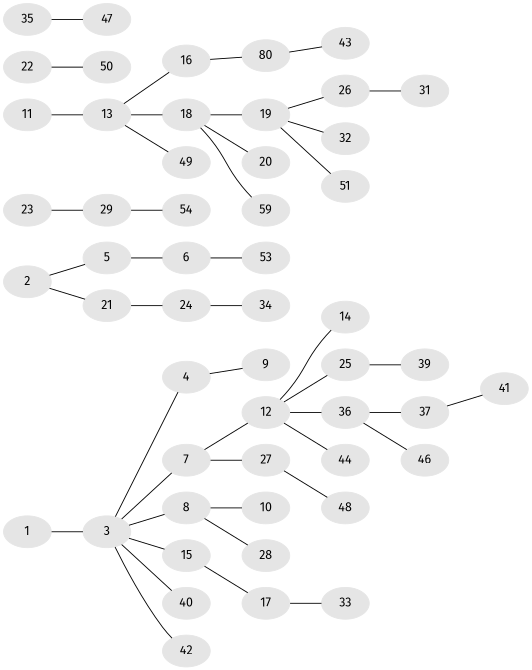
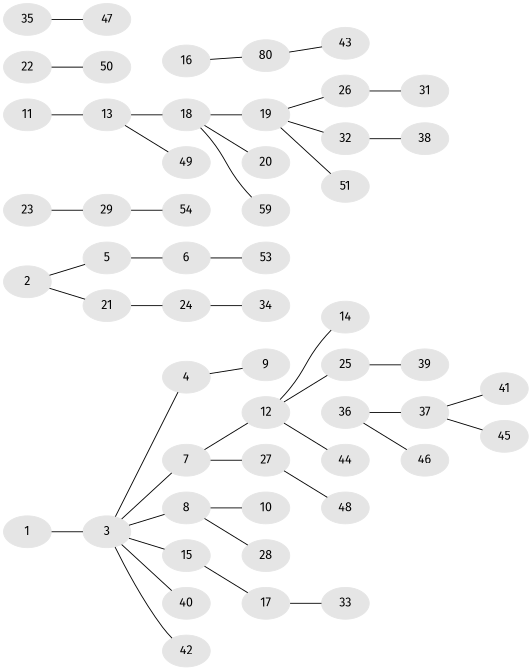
(147, 88) -> none
none -> (425, 139)
(306, 413) -> none
none -> (504, 436)
